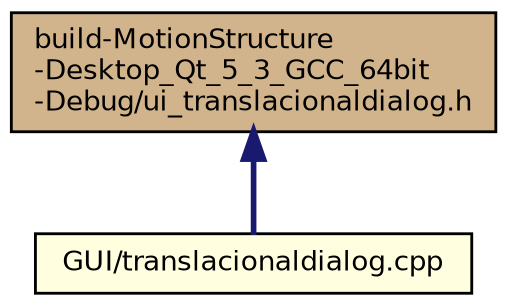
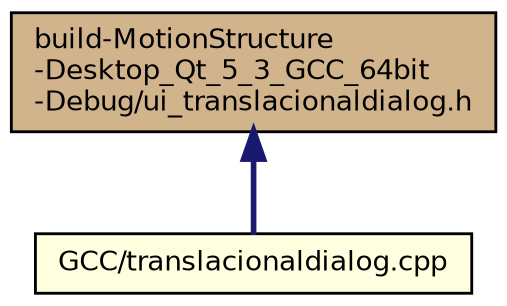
(254, 264) -> (254, 264)
